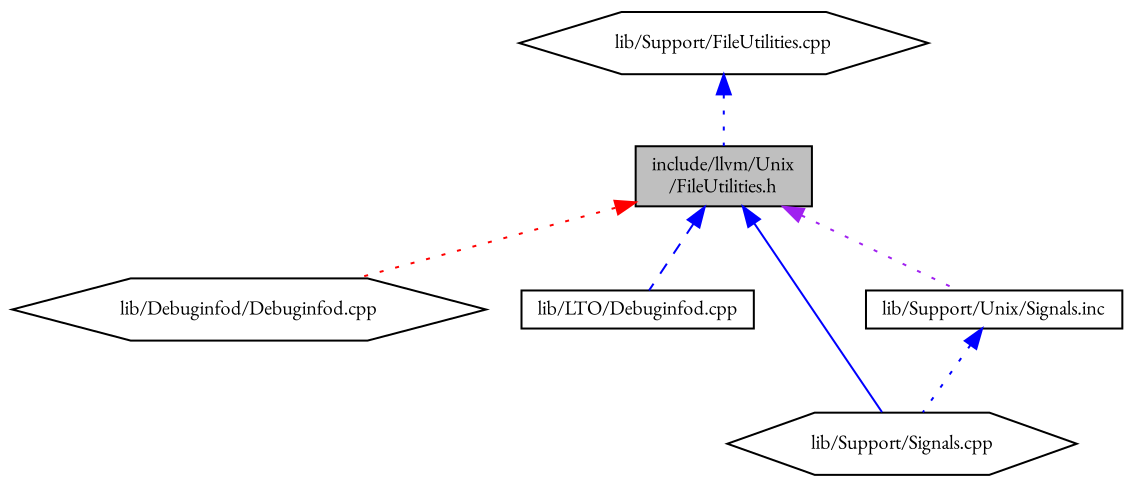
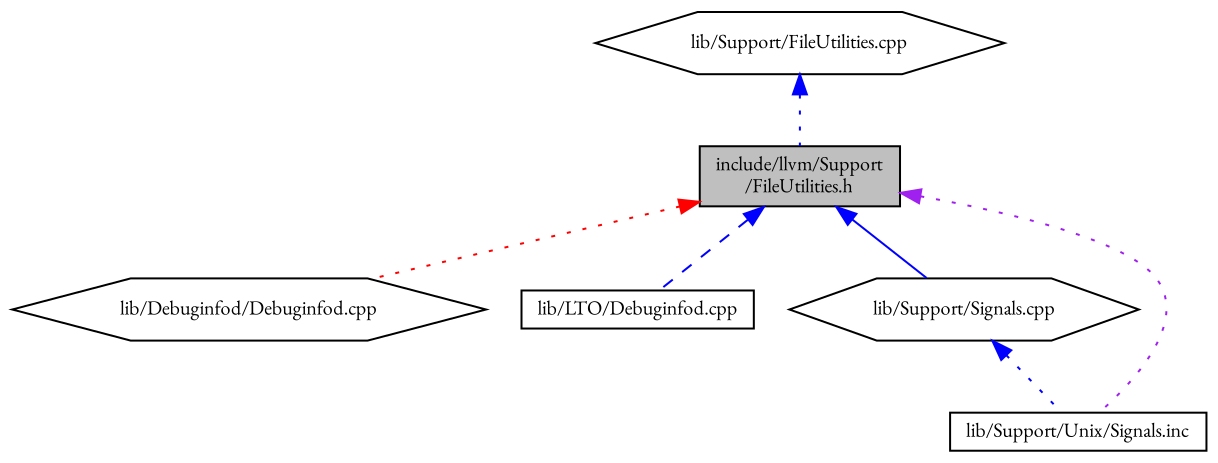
(724, 176) -> (800, 176)
(947, 379) -> (1034, 384)
